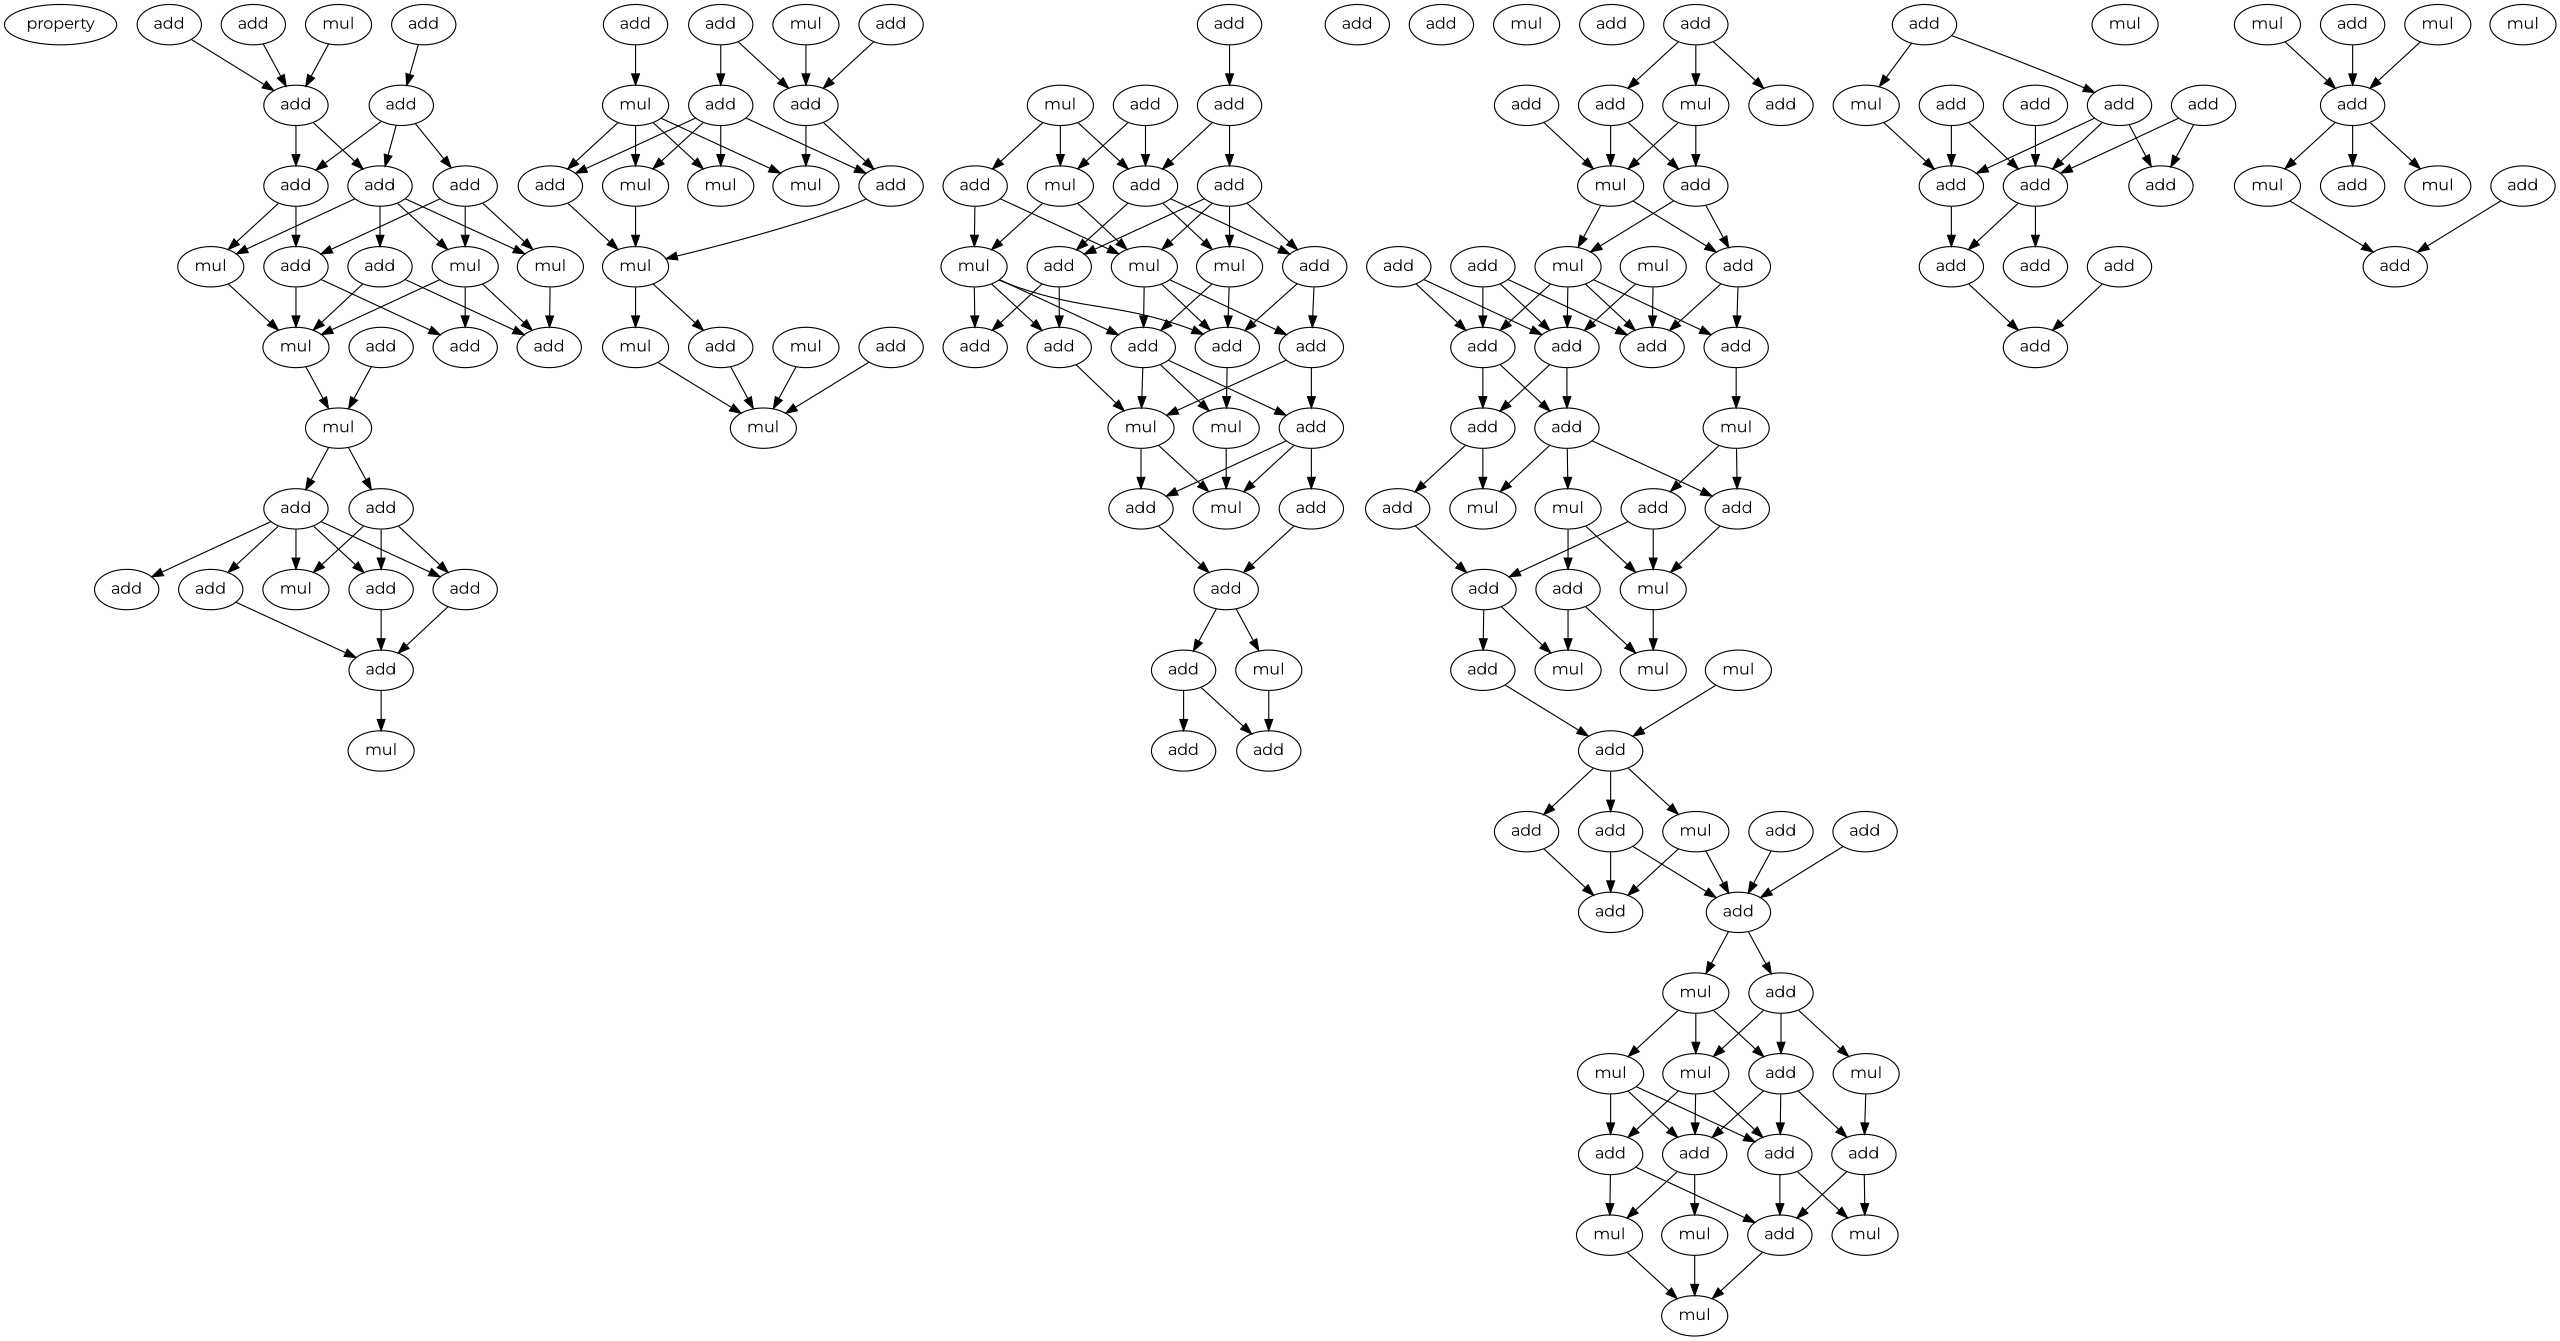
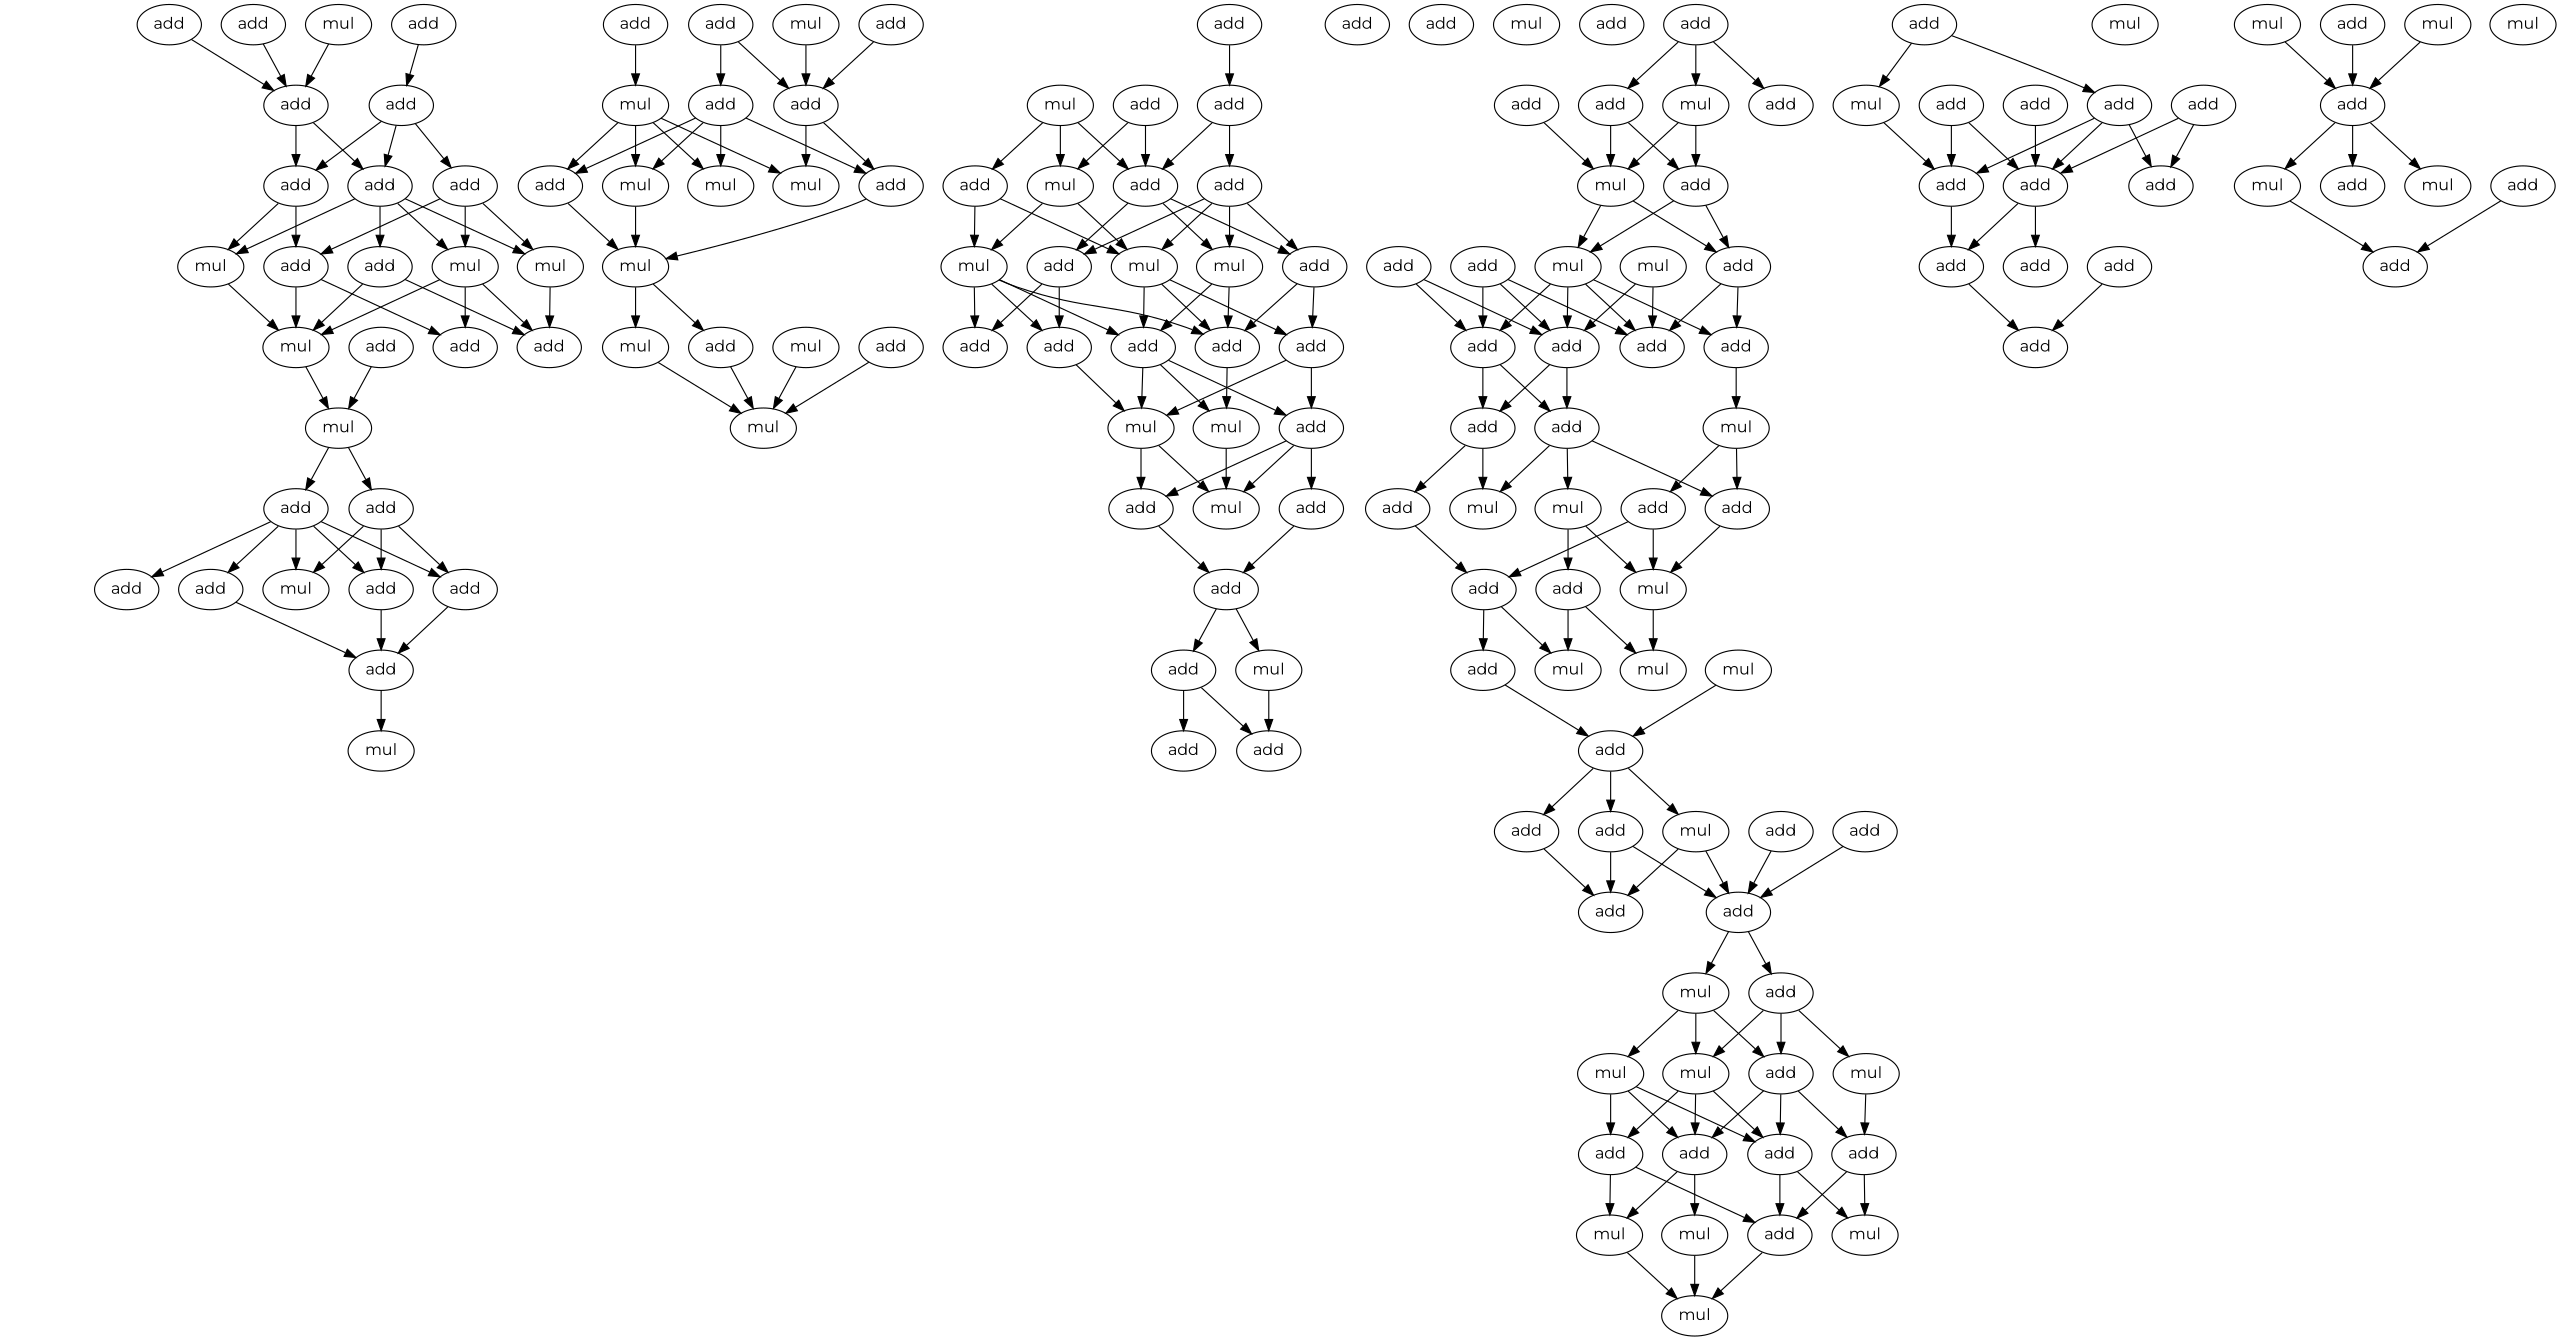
(61, 25) -> none
